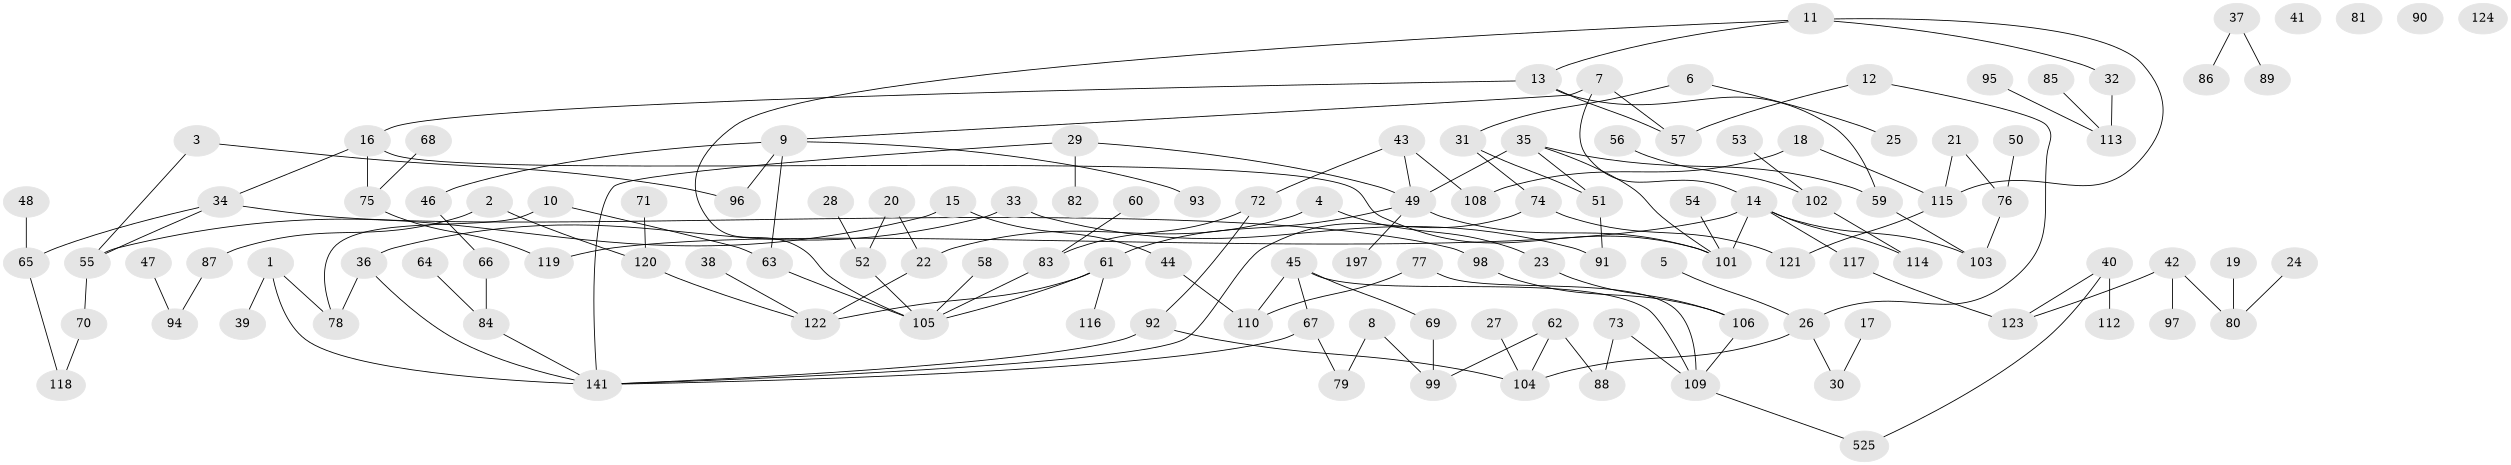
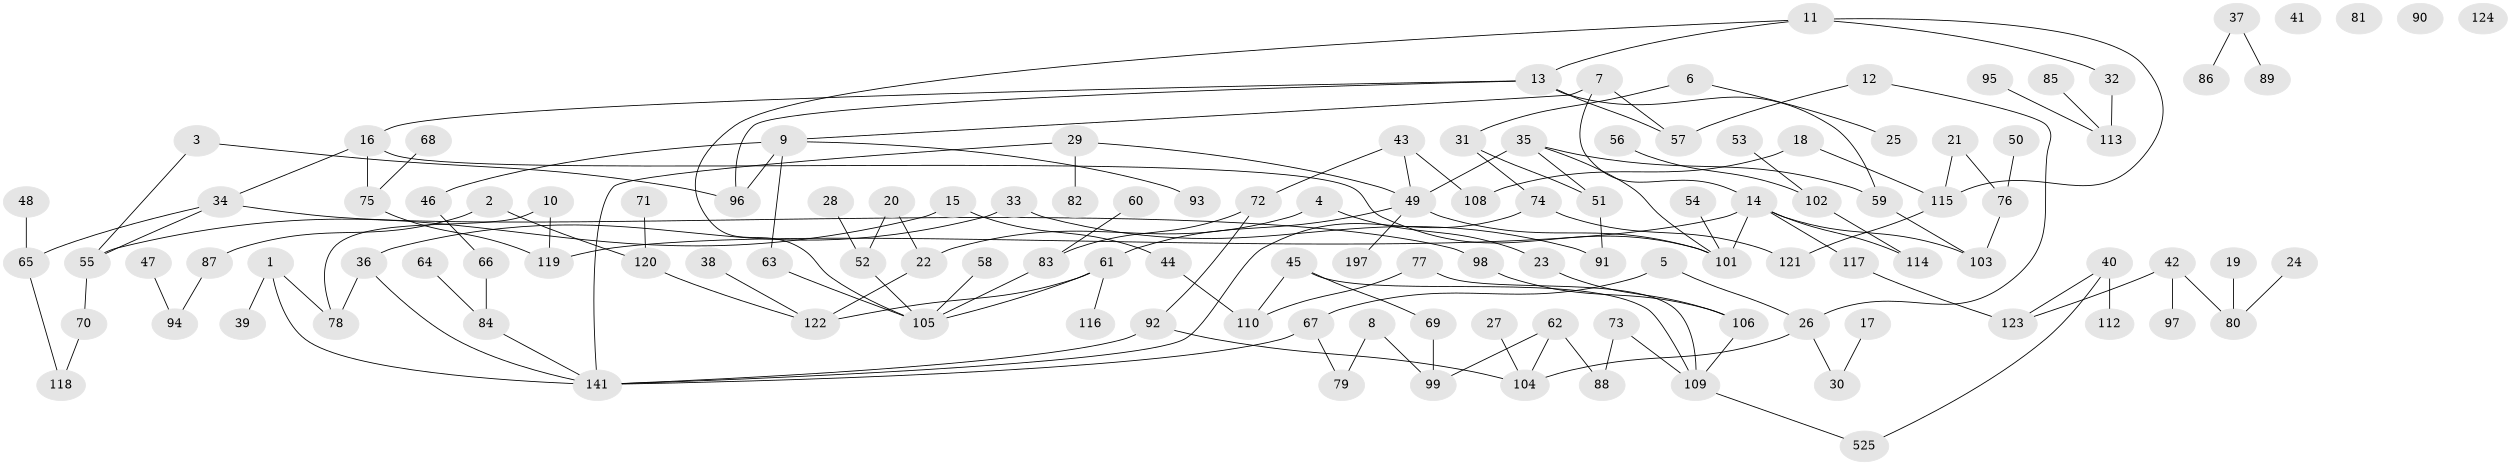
none -> (1101, 95)
(663, 229) -> (550, 233)
(1303, 294) -> (1488, 294)
